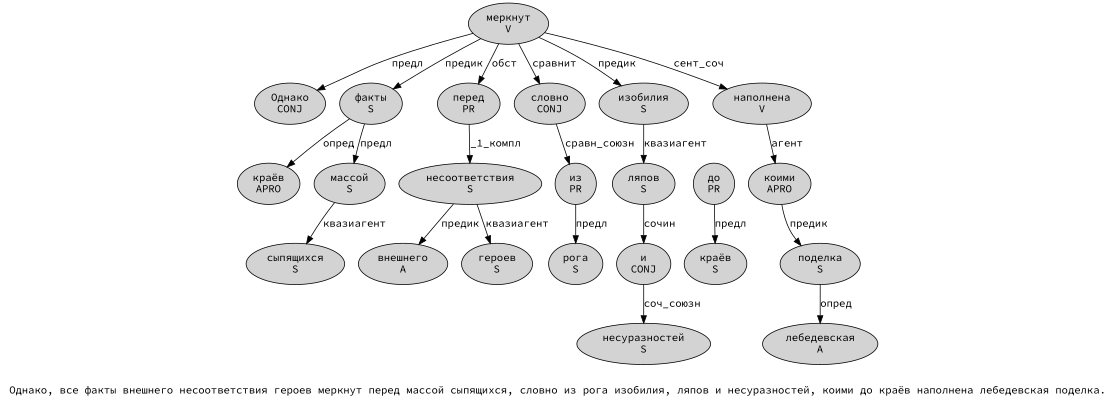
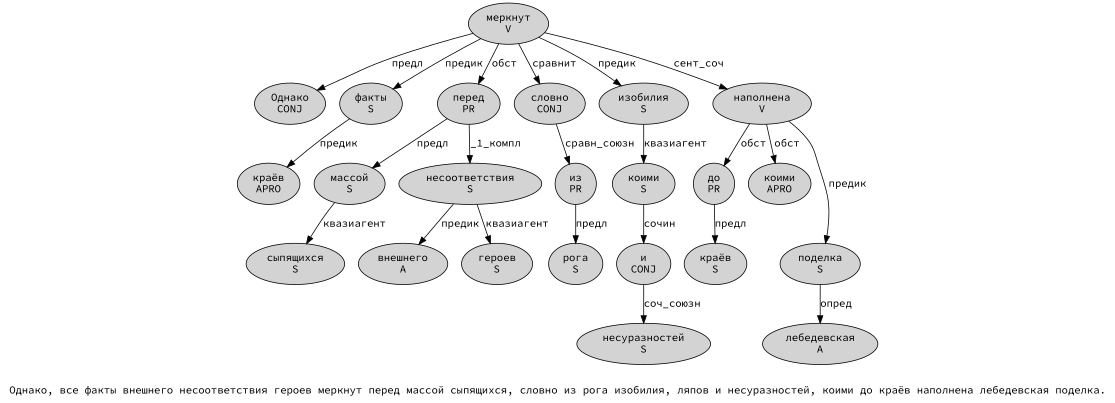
(360, 140) -> (413, 141)
none -> (739, 141)
(339, 144) -> (339, 144)
(787, 144) -> (787, 144)
(644, 184) -> (644, 184)
(787, 223) -> (821, 174)
